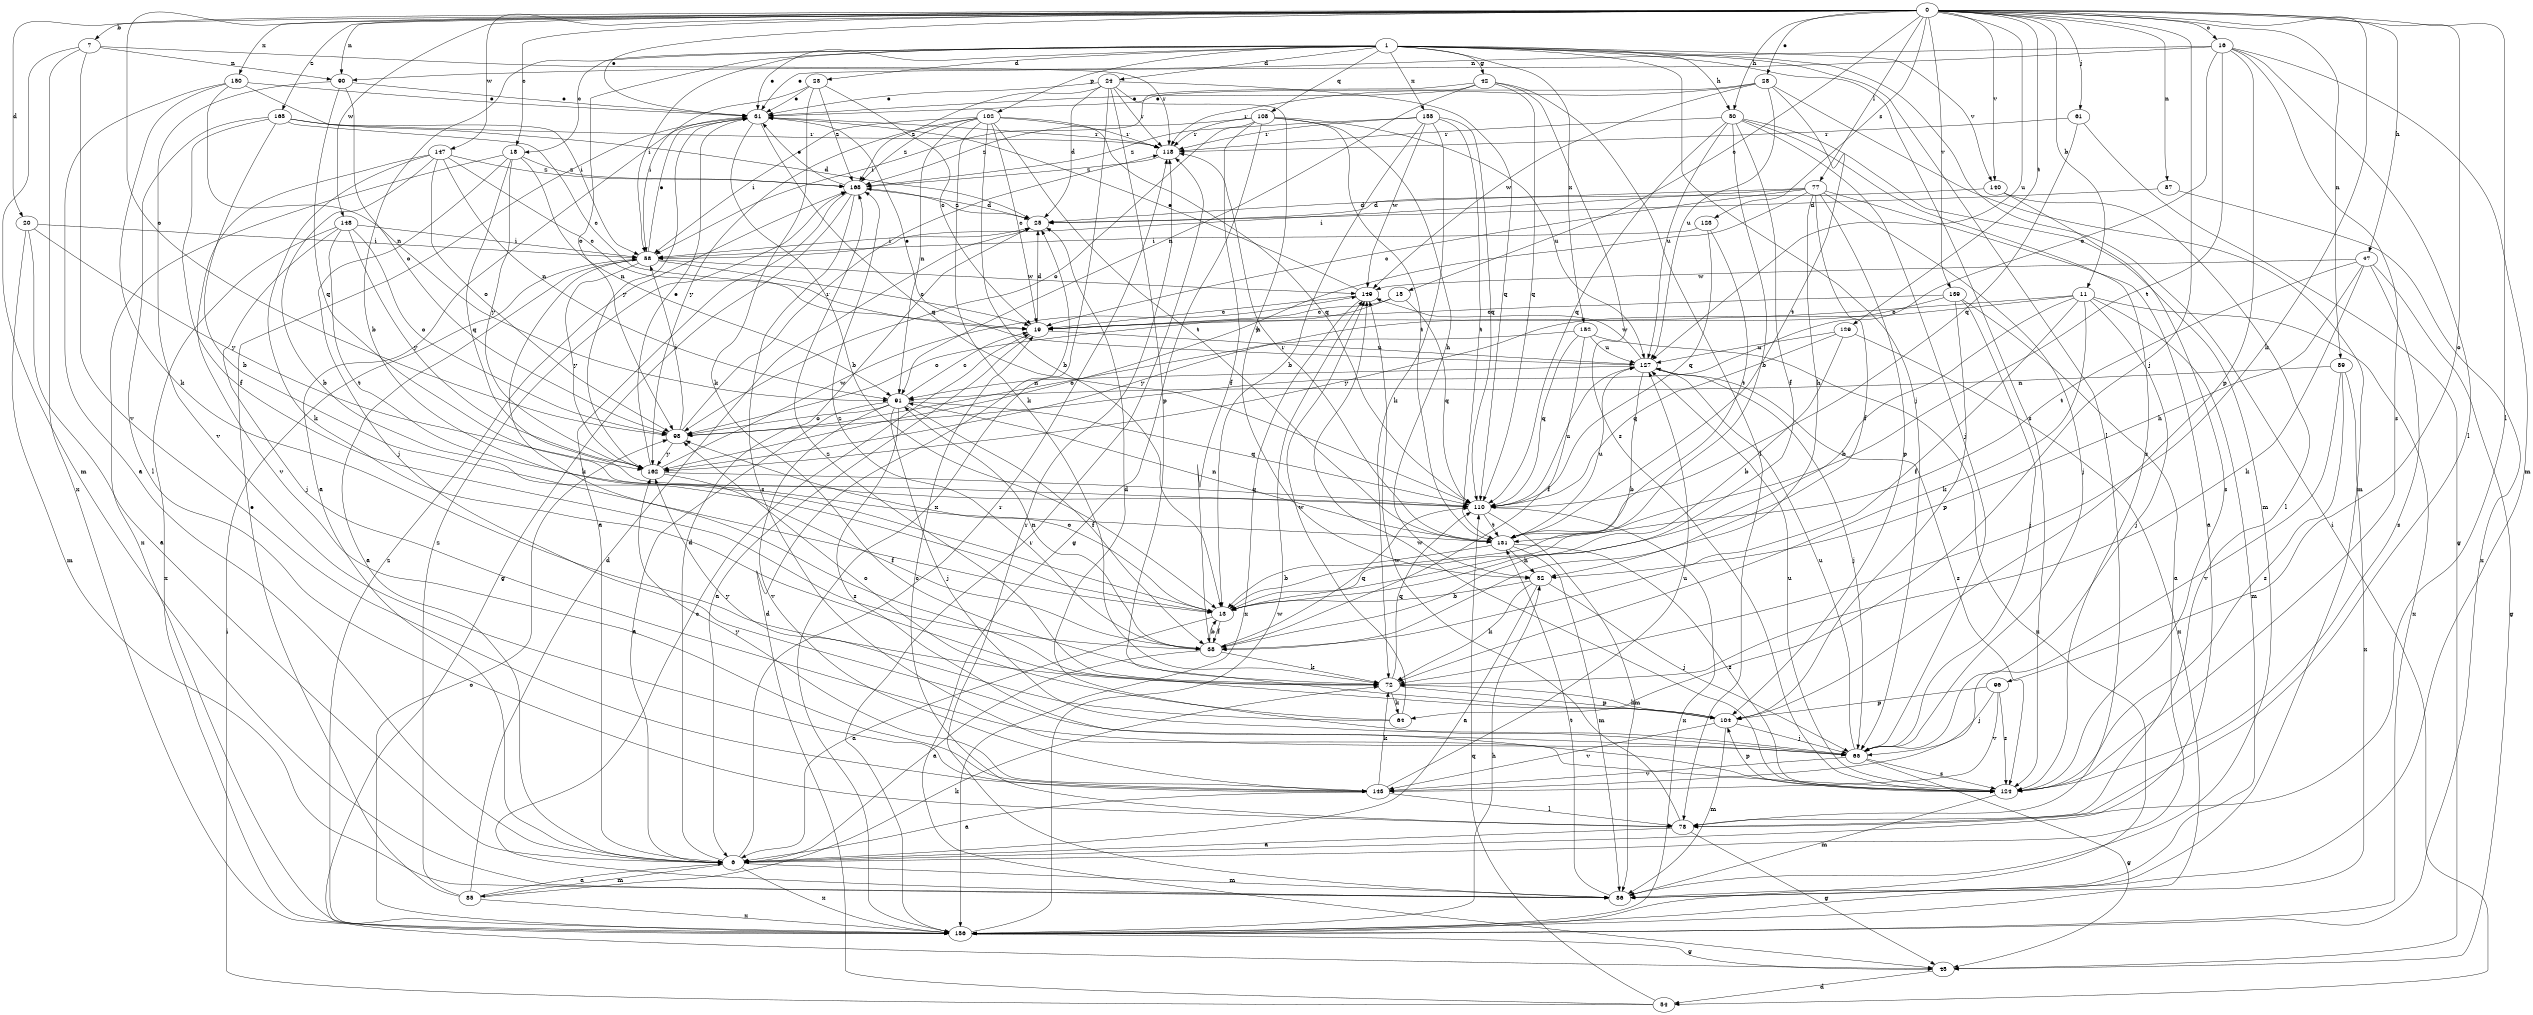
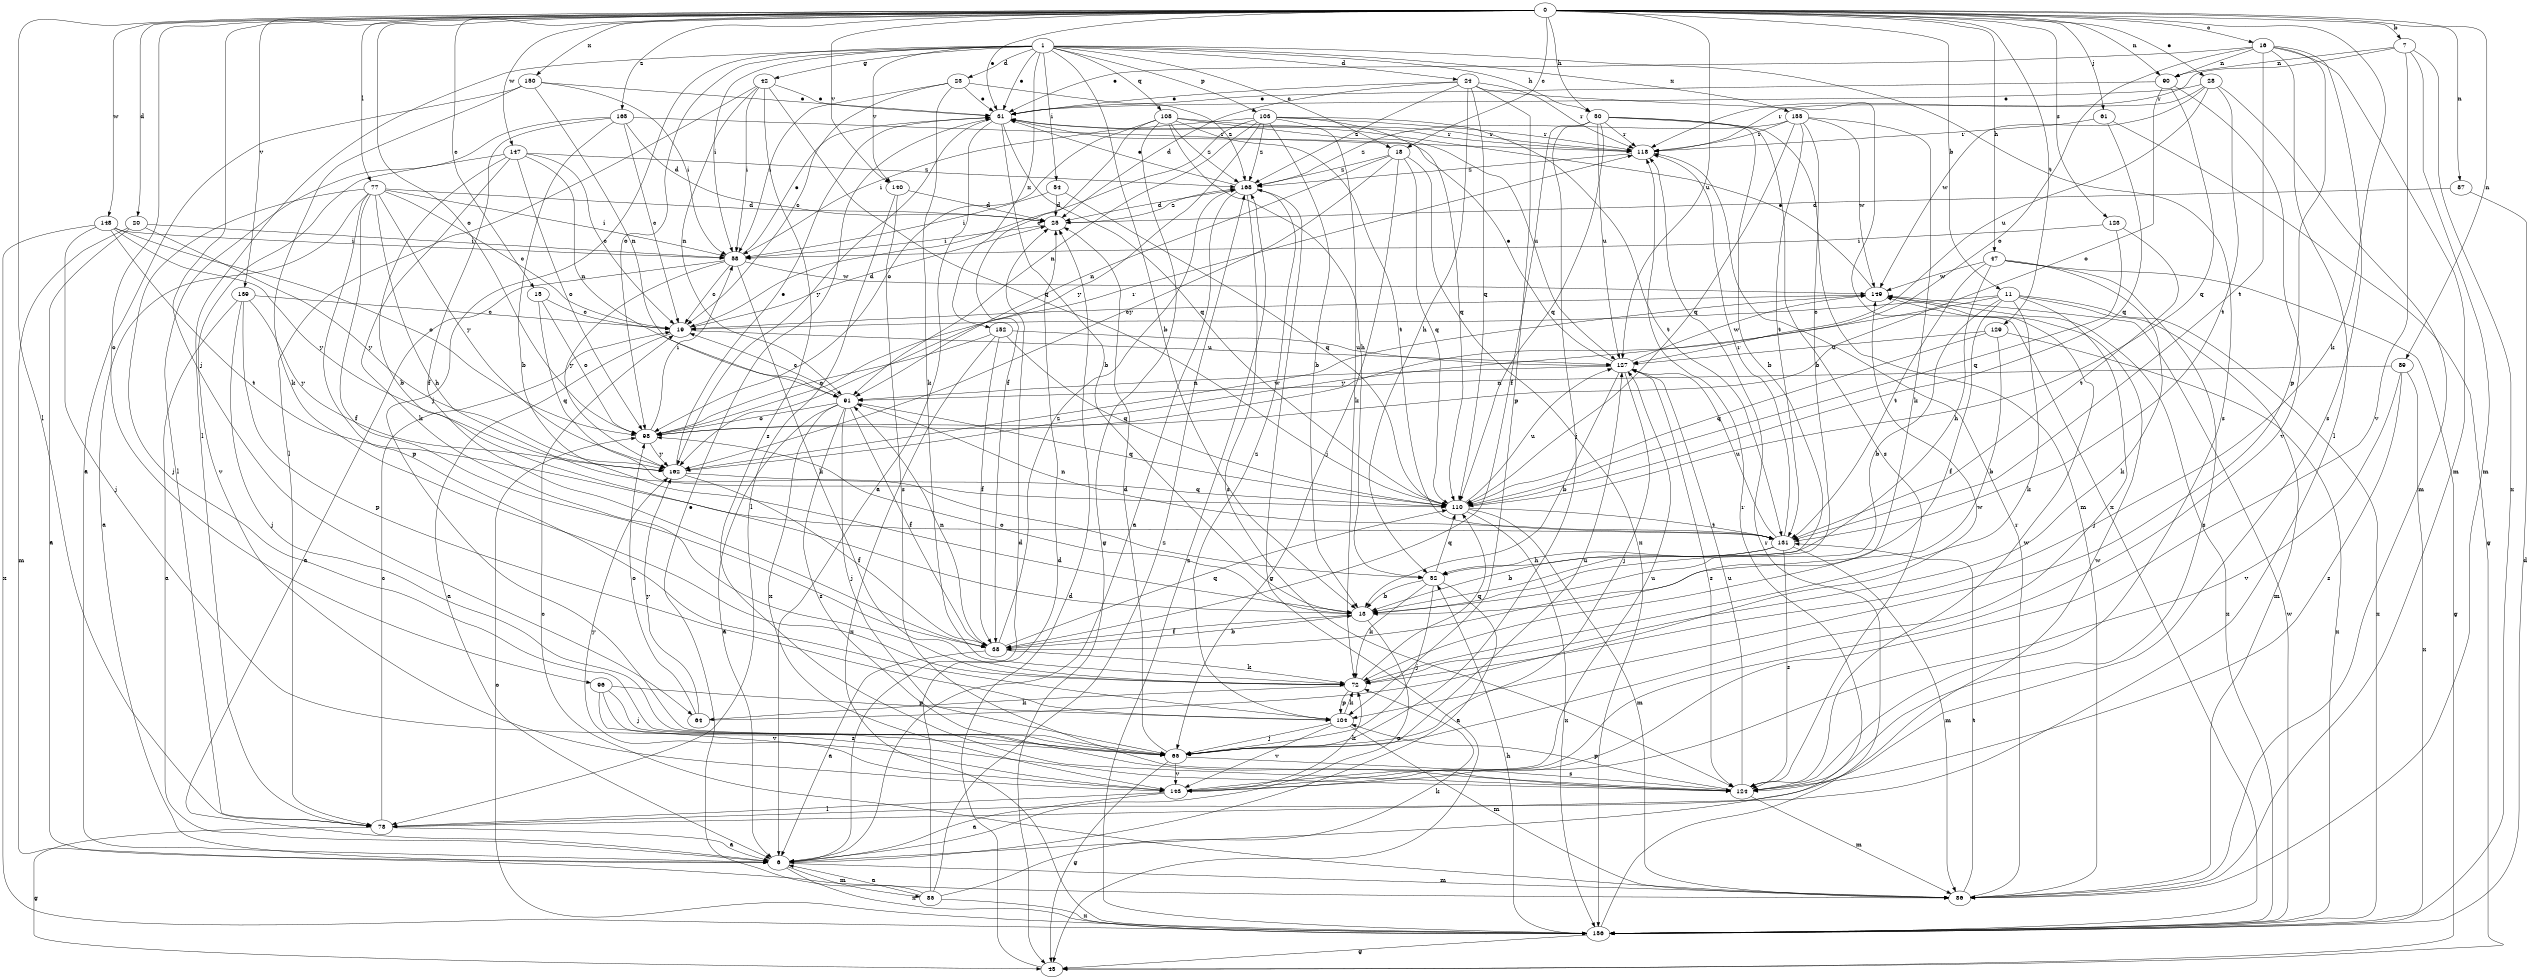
(989, 117) -> (1265, 117)
none -> (1445, 545)
(2482, 561) -> (2525, 561)
(773, 596) -> (771, 596)
(1806, 987) -> (1061, 612)
